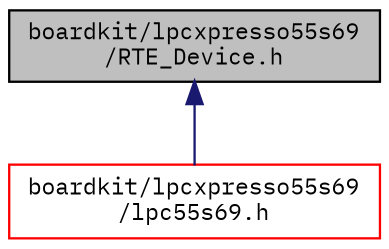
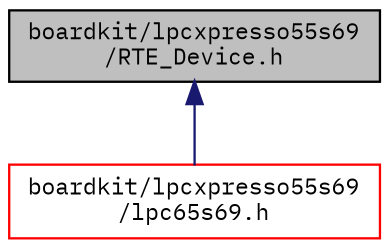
(195, 201) -> (195, 201)
